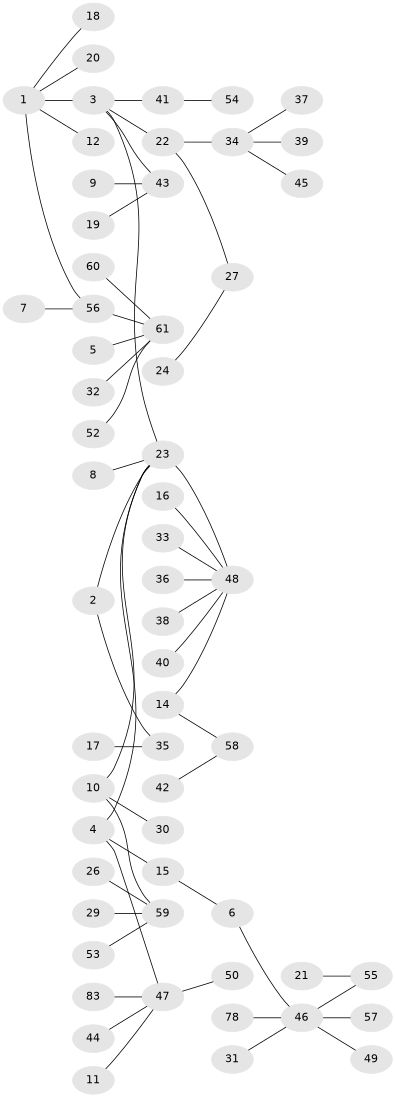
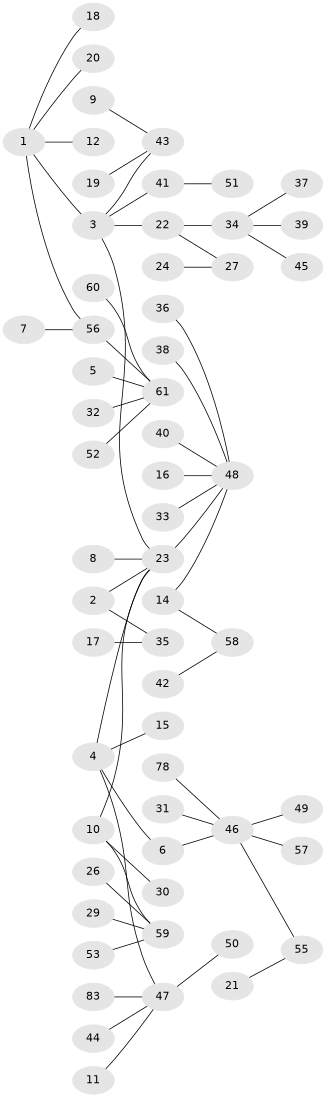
(232, 100) -> (232, 184)
(198, 893) -> (124, 806)
